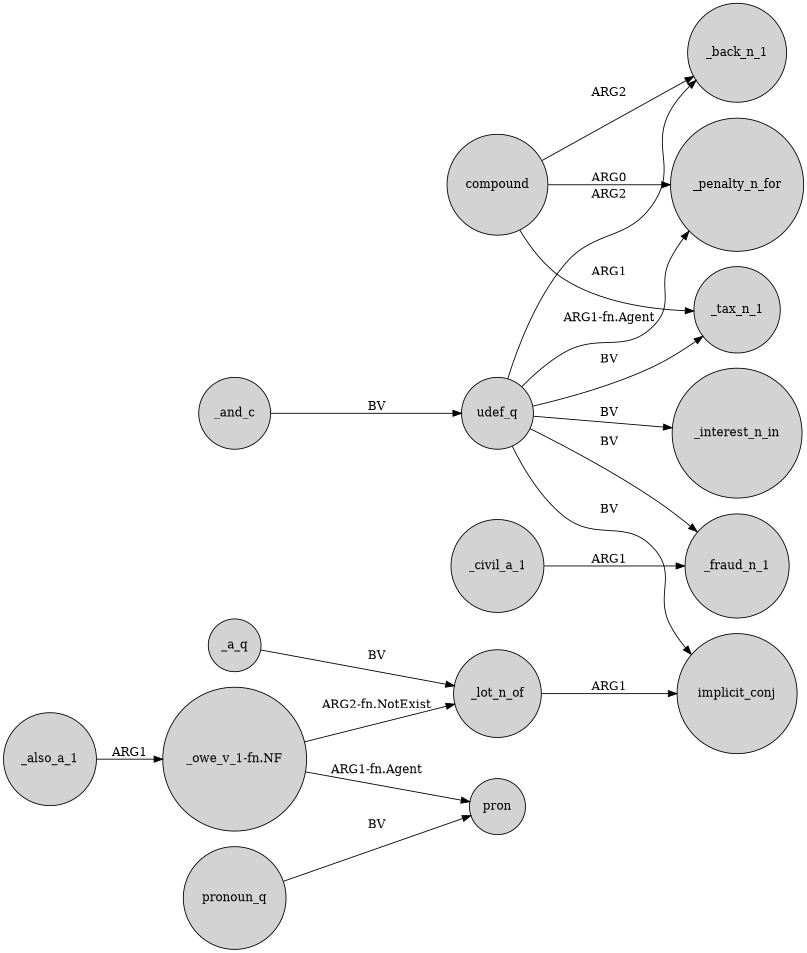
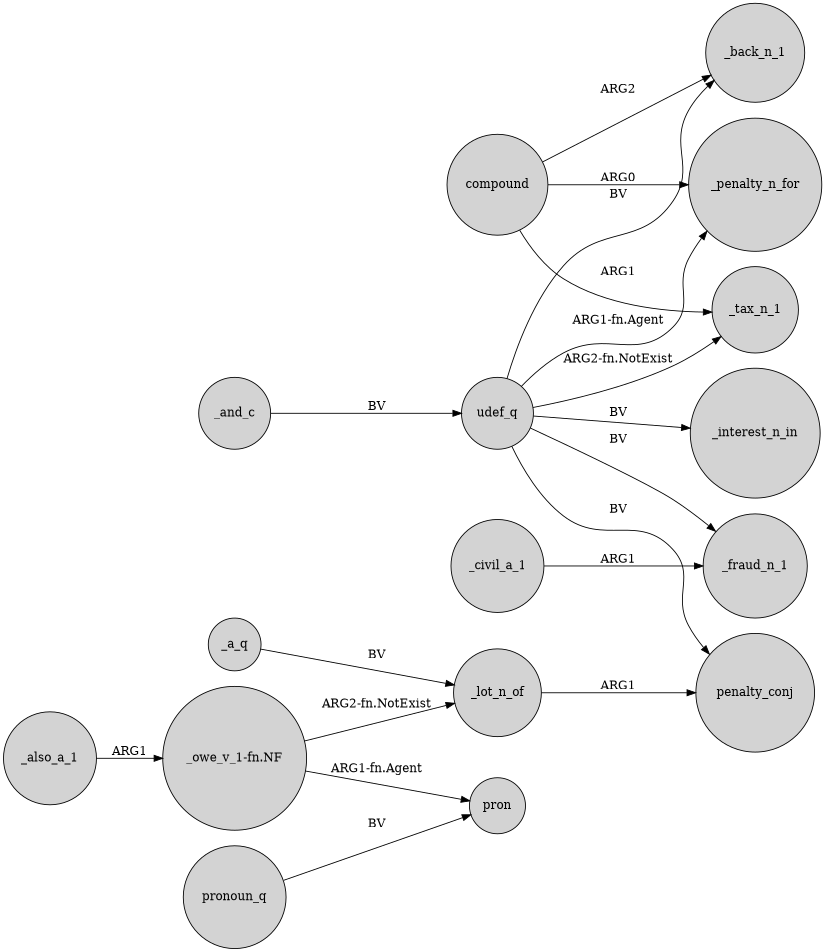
(609, 195) -> (618, 195)
(609, 359) -> (618, 359)
(737, 694) -> (755, 693)
